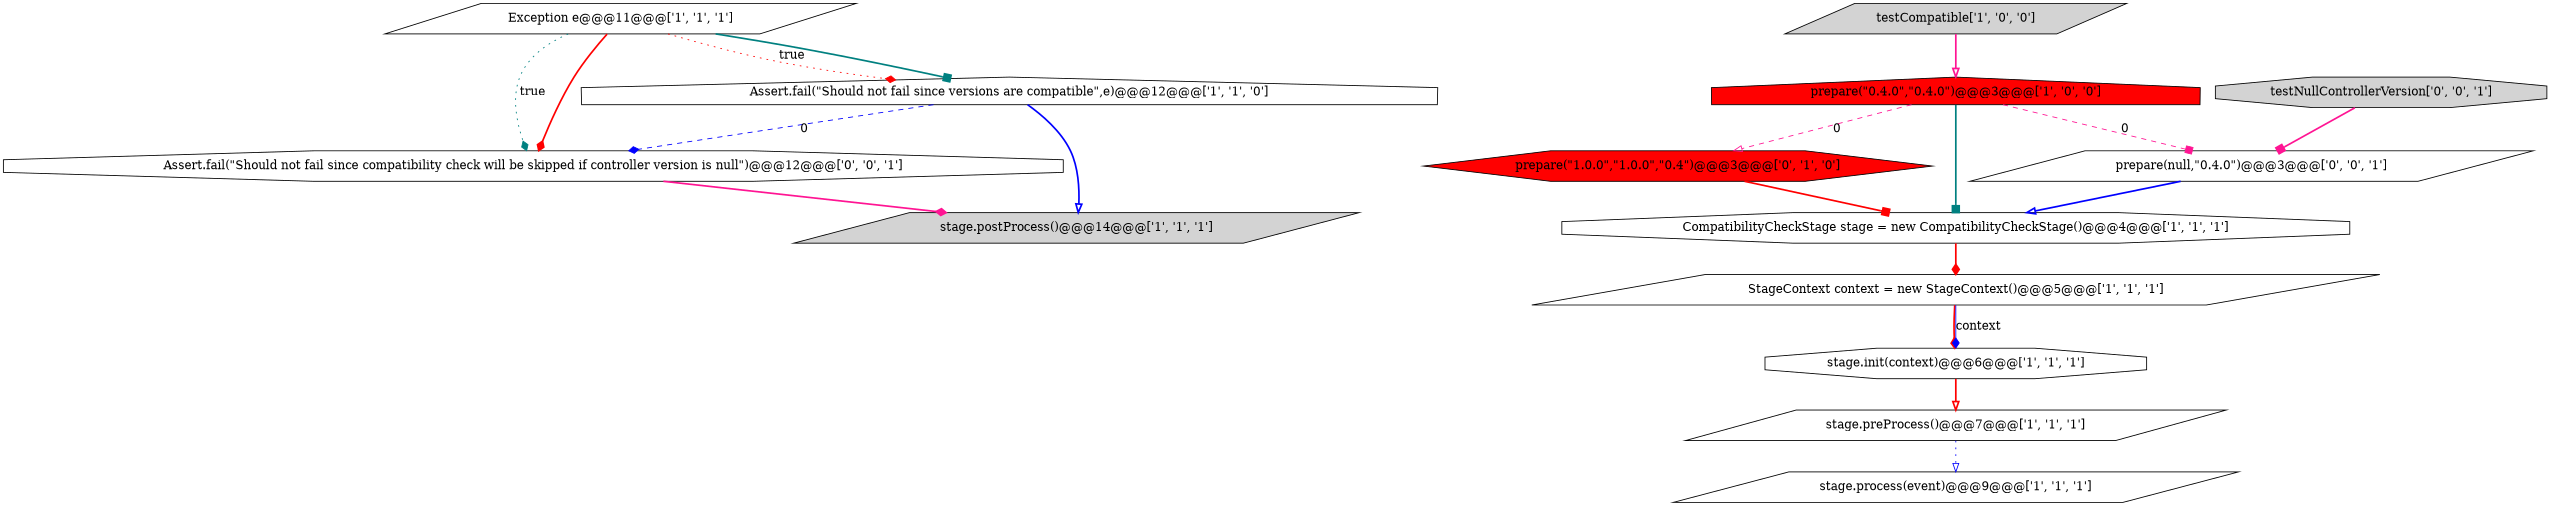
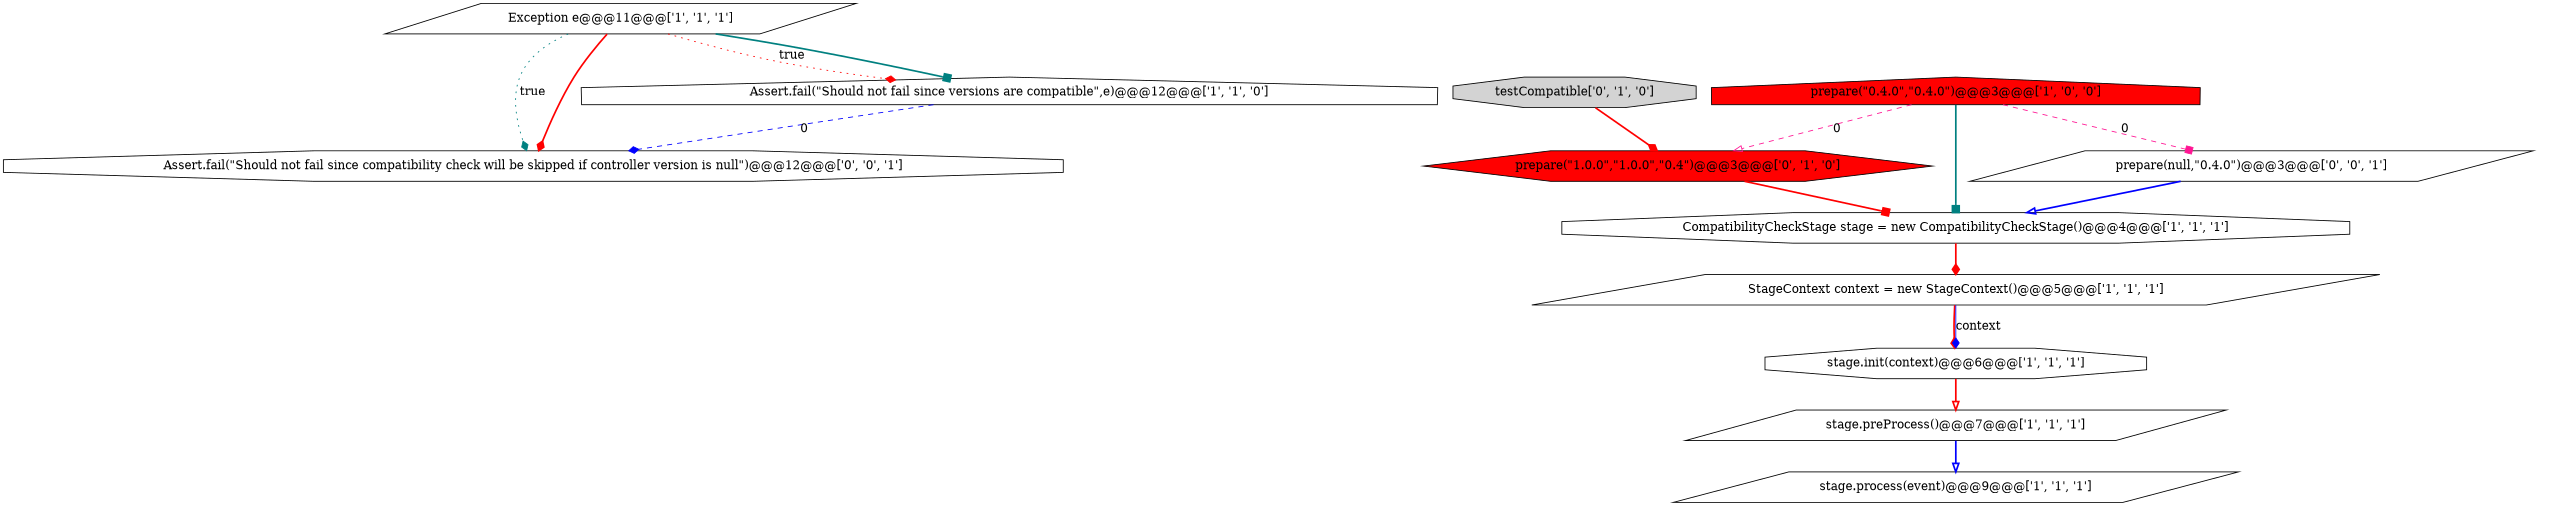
(1956, 19) -> none
none -> (1575, 92)
(2381, 92) -> none
(1076, 228) -> none
(1956, 452) -> (1956, 452)
